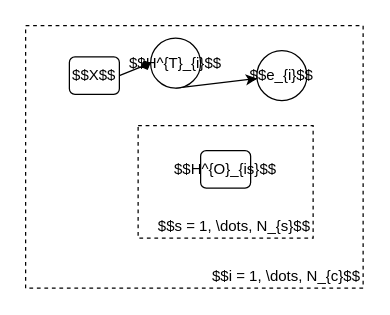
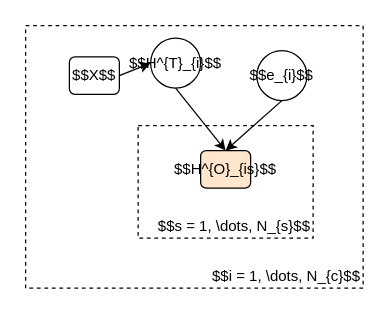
(141, 67) -> (141, 67)
(212, 84) -> (198, 116)
none -> (257, 123)
(226, 169) -> (226, 169)
